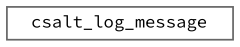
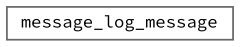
(120, 23) -> (120, 23)
